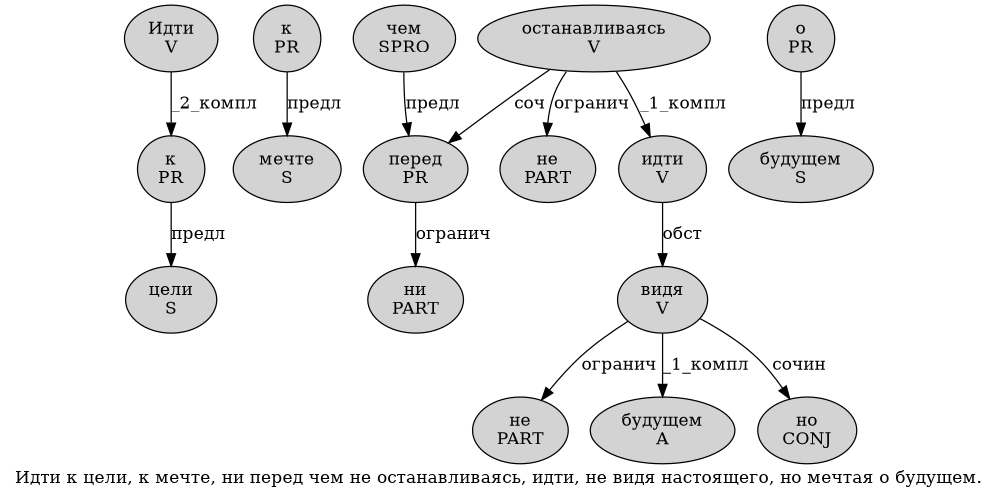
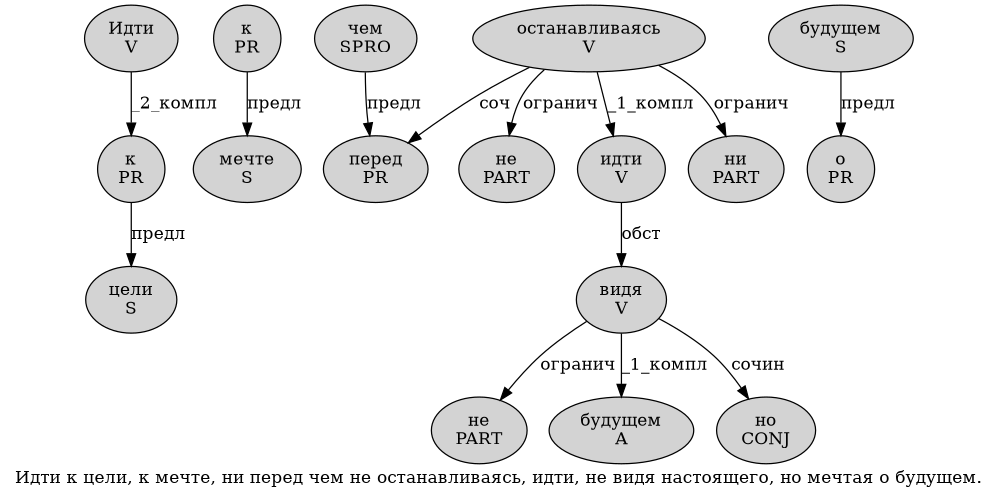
(801, 97) -> (841, 97)
(416, 228) -> (695, 90)
